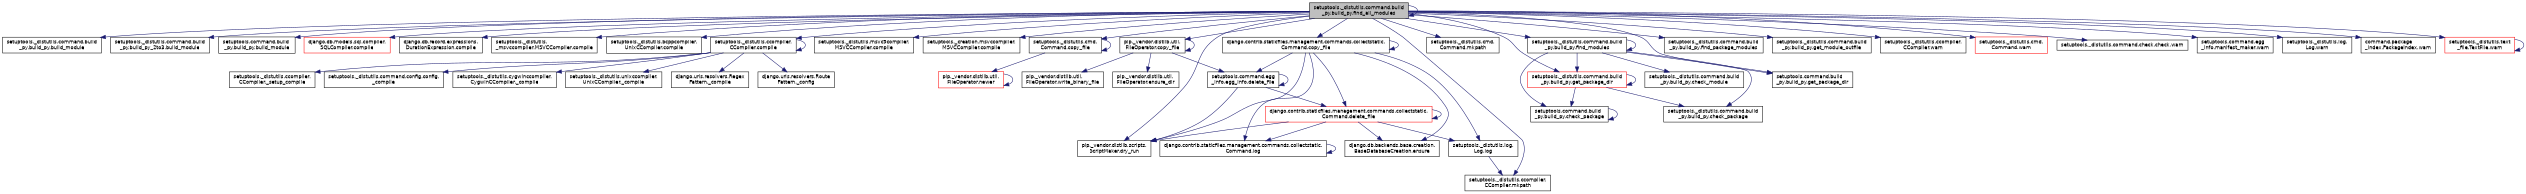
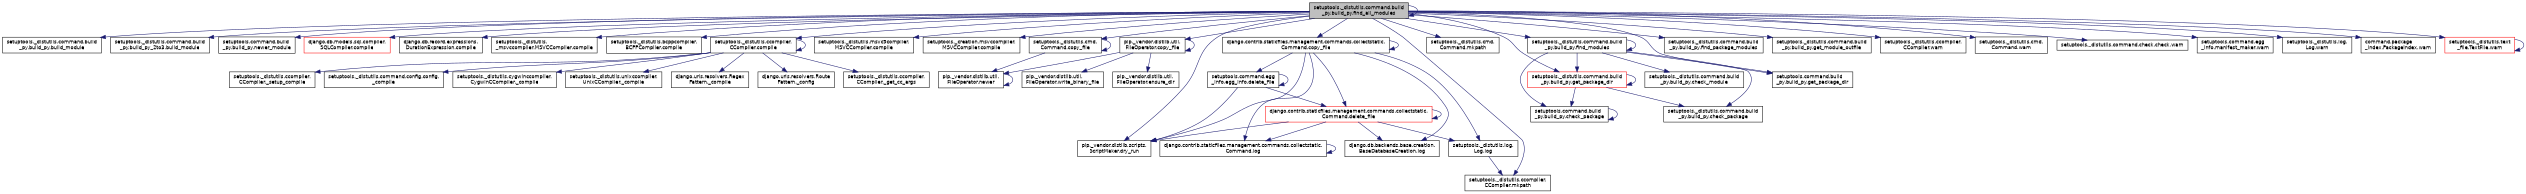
(257, 45) -> (257, 45)
(654, 45) -> (654, 45)
(2011, 45) -> (2011, 45)
(1194, 61) -> (1064, 63)
none -> (886, 80)
(971, 80) -> (971, 80)
(1392, 149) -> (1392, 149)
